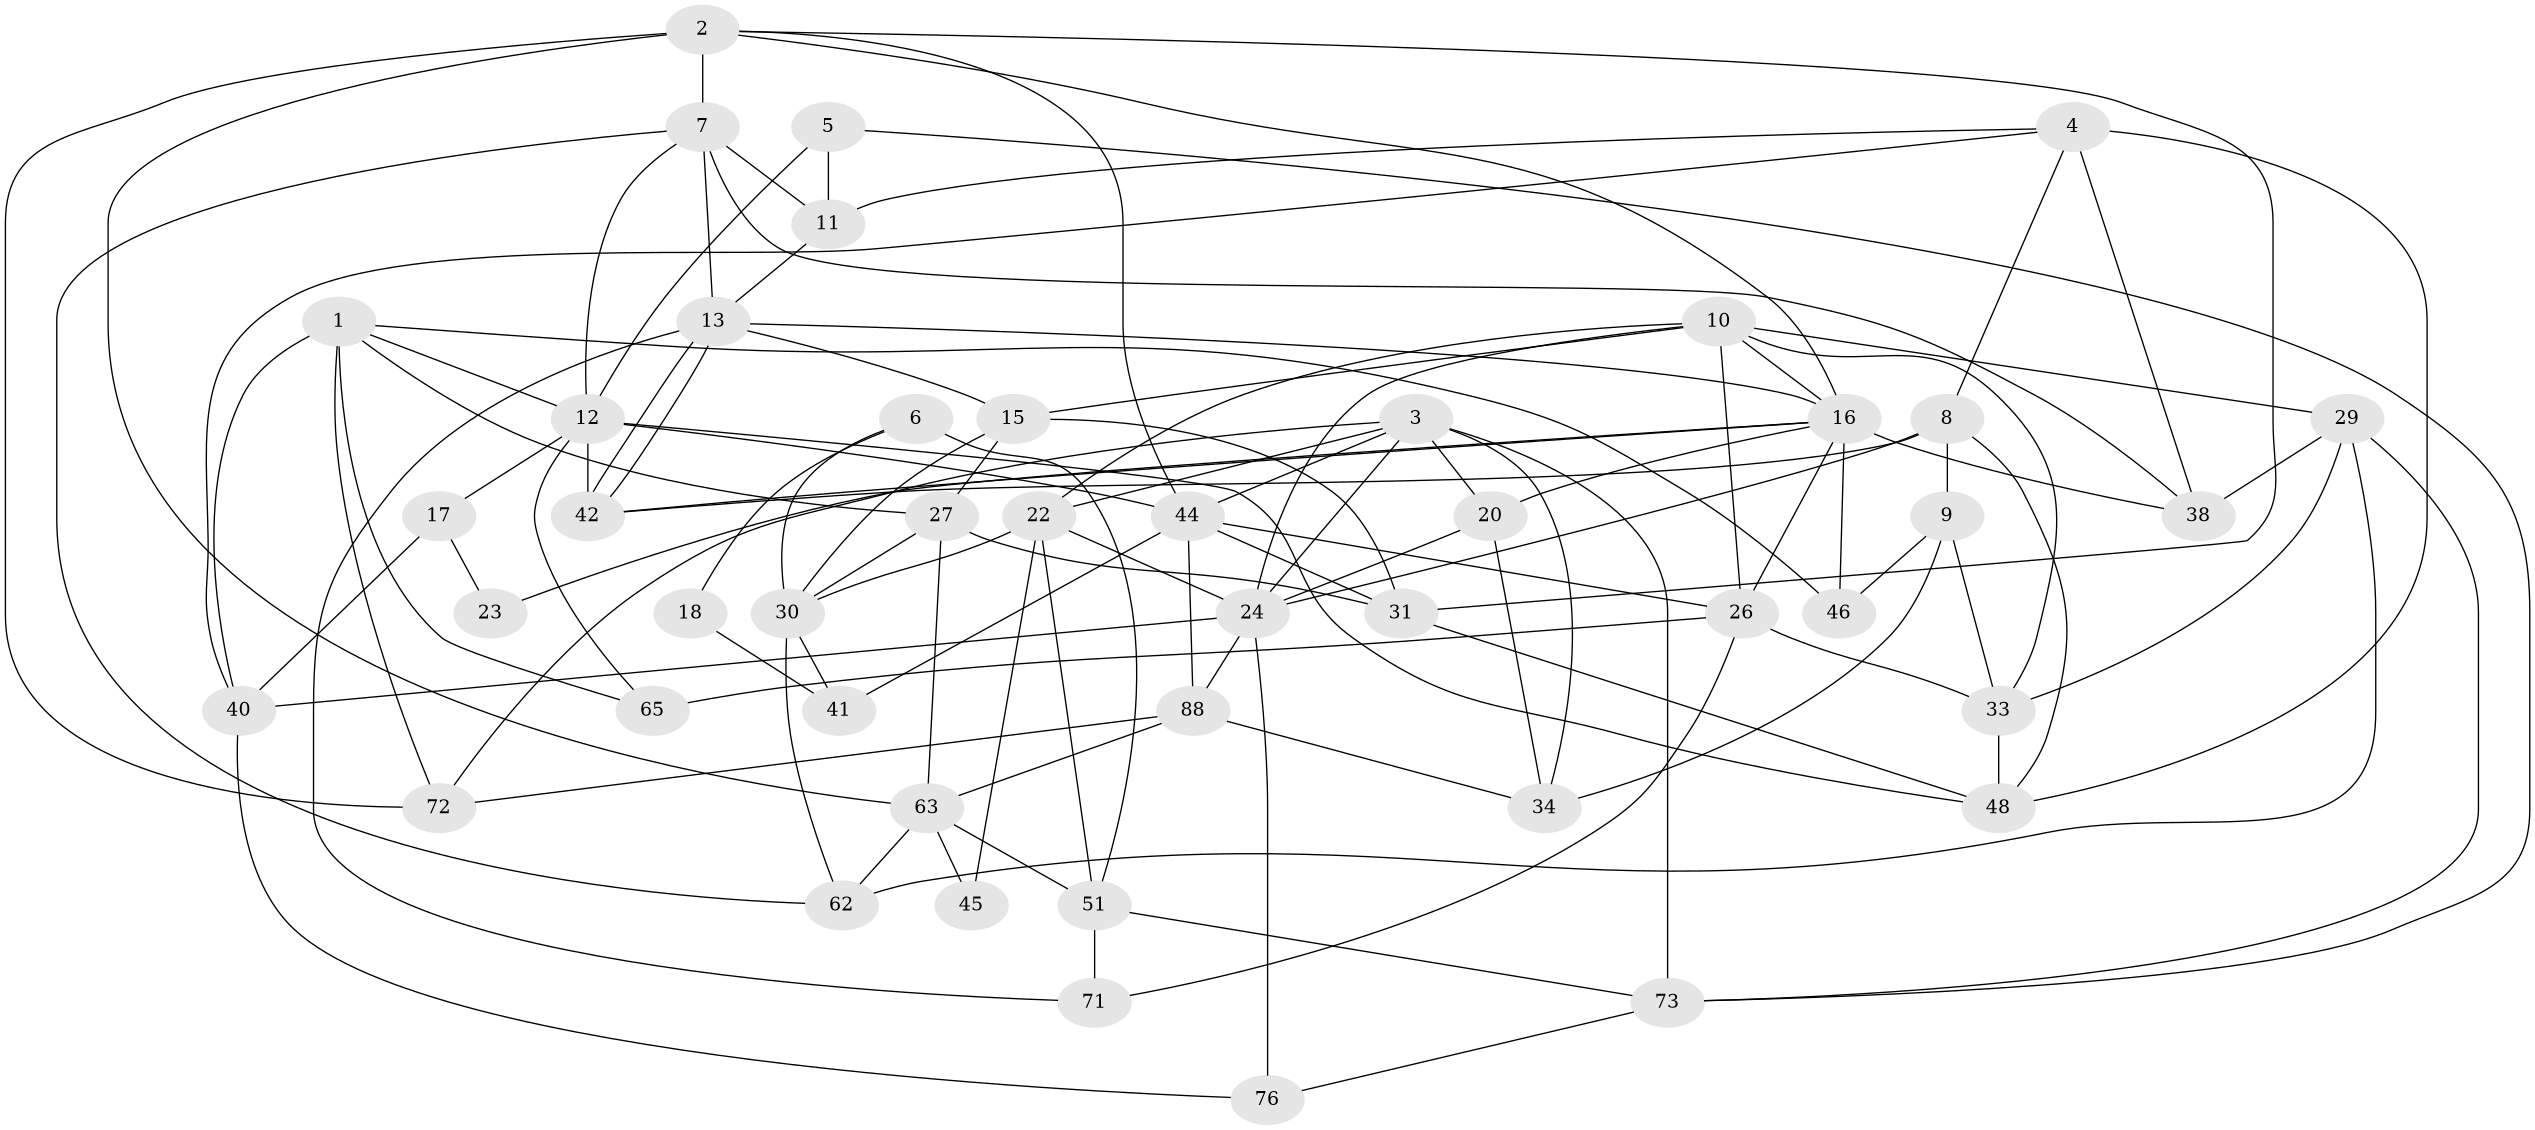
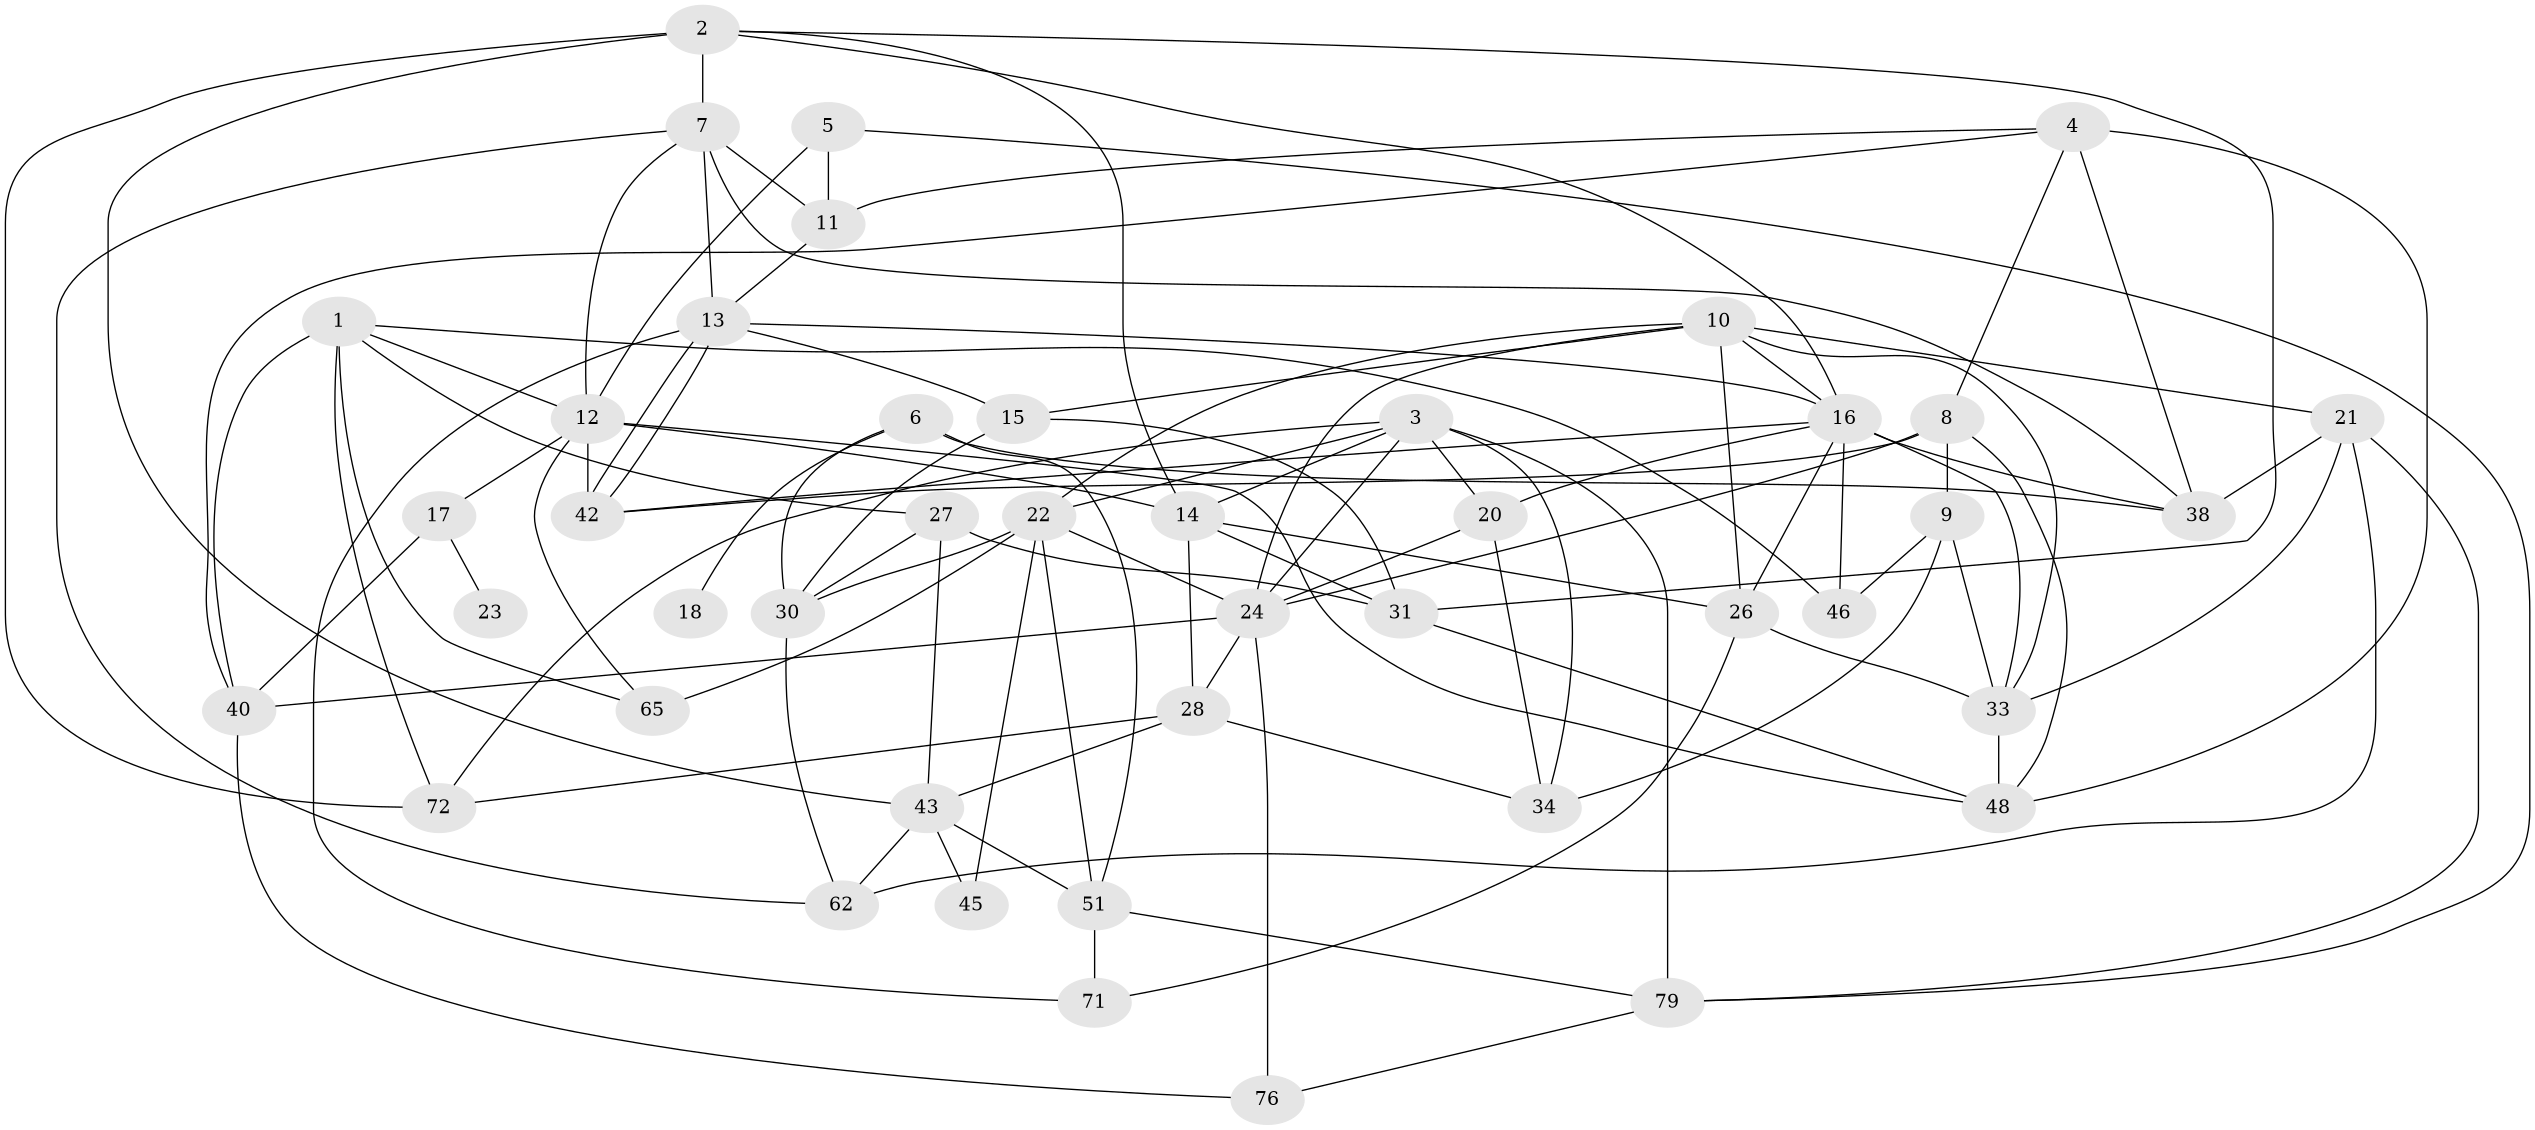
(2347, 419) -> (2347, 419)
(1157, 467) -> (2010, 522)
(978, 468) -> none
none -> (1613, 483)
(1188, 516) -> (1188, 516)
(1171, 655) -> (855, 628)
(839, 711) -> none
(1193, 711) -> (1193, 711)
(927, 808) -> (927, 808)
(1668, 1003) -> (1668, 1003)
